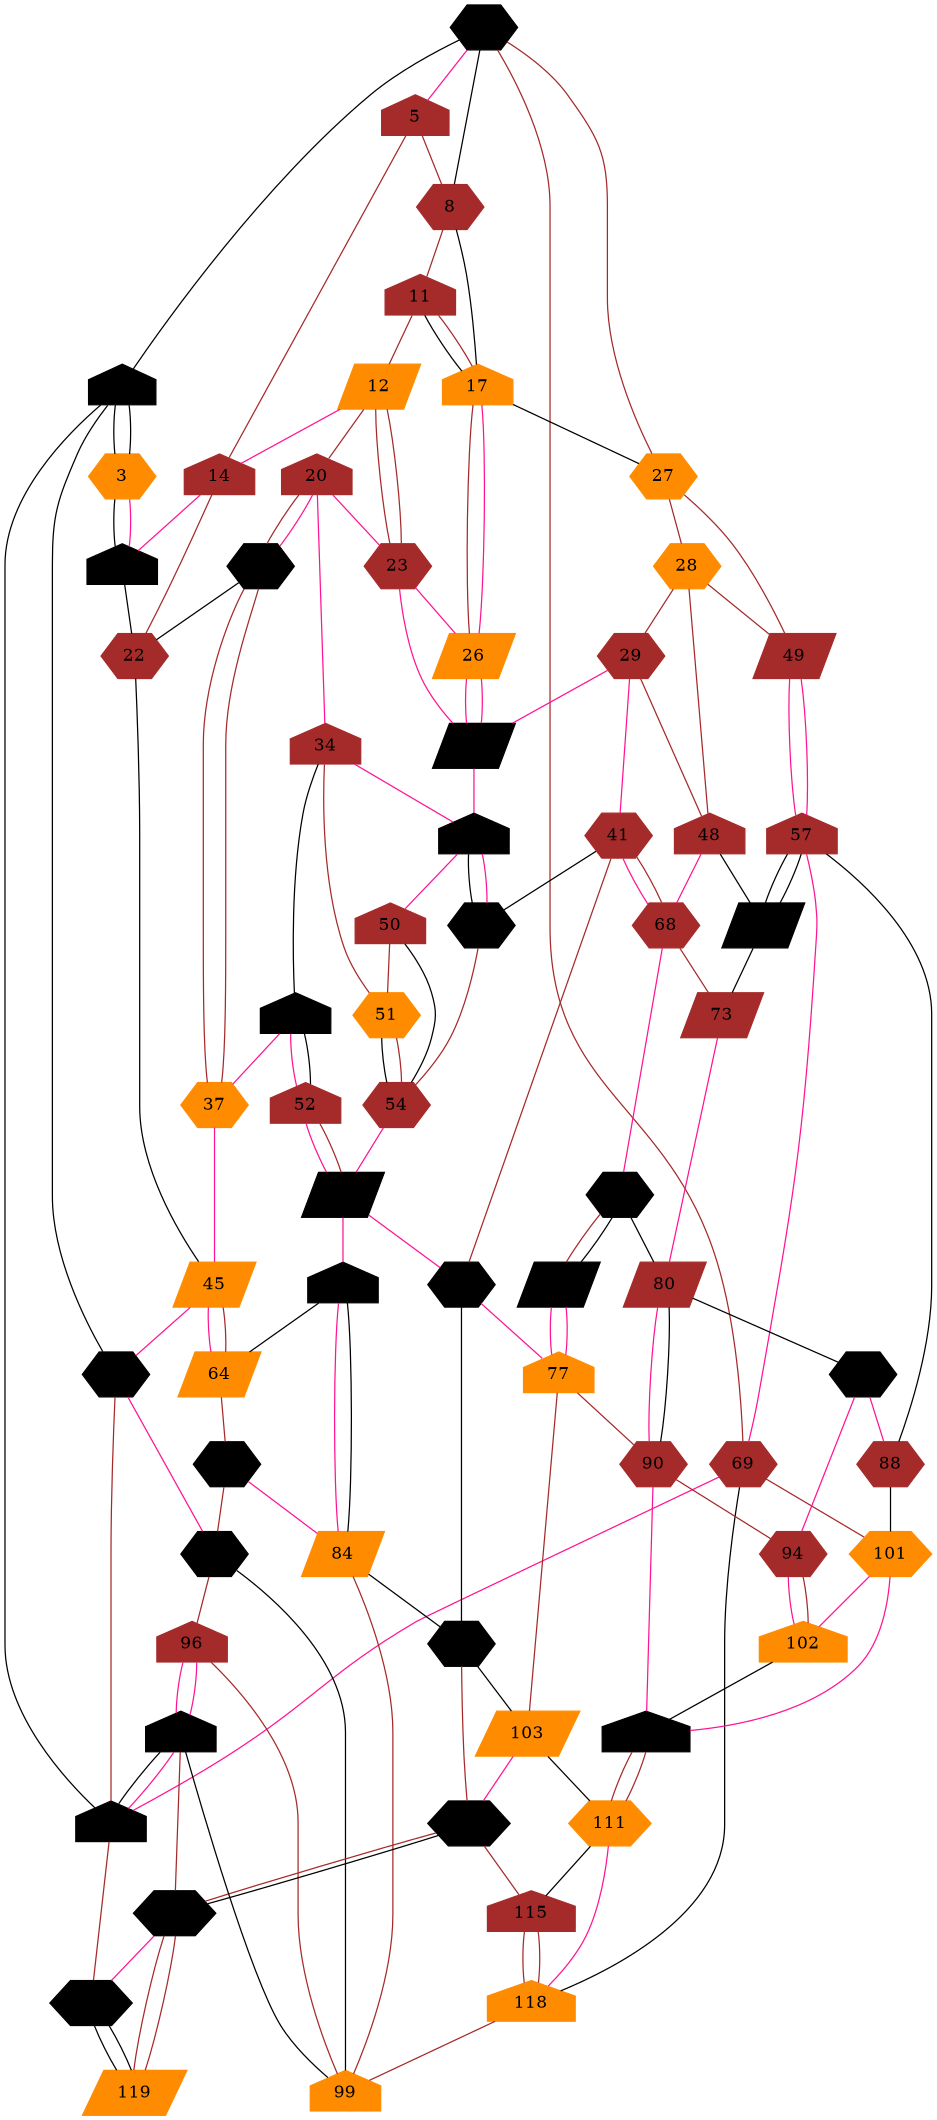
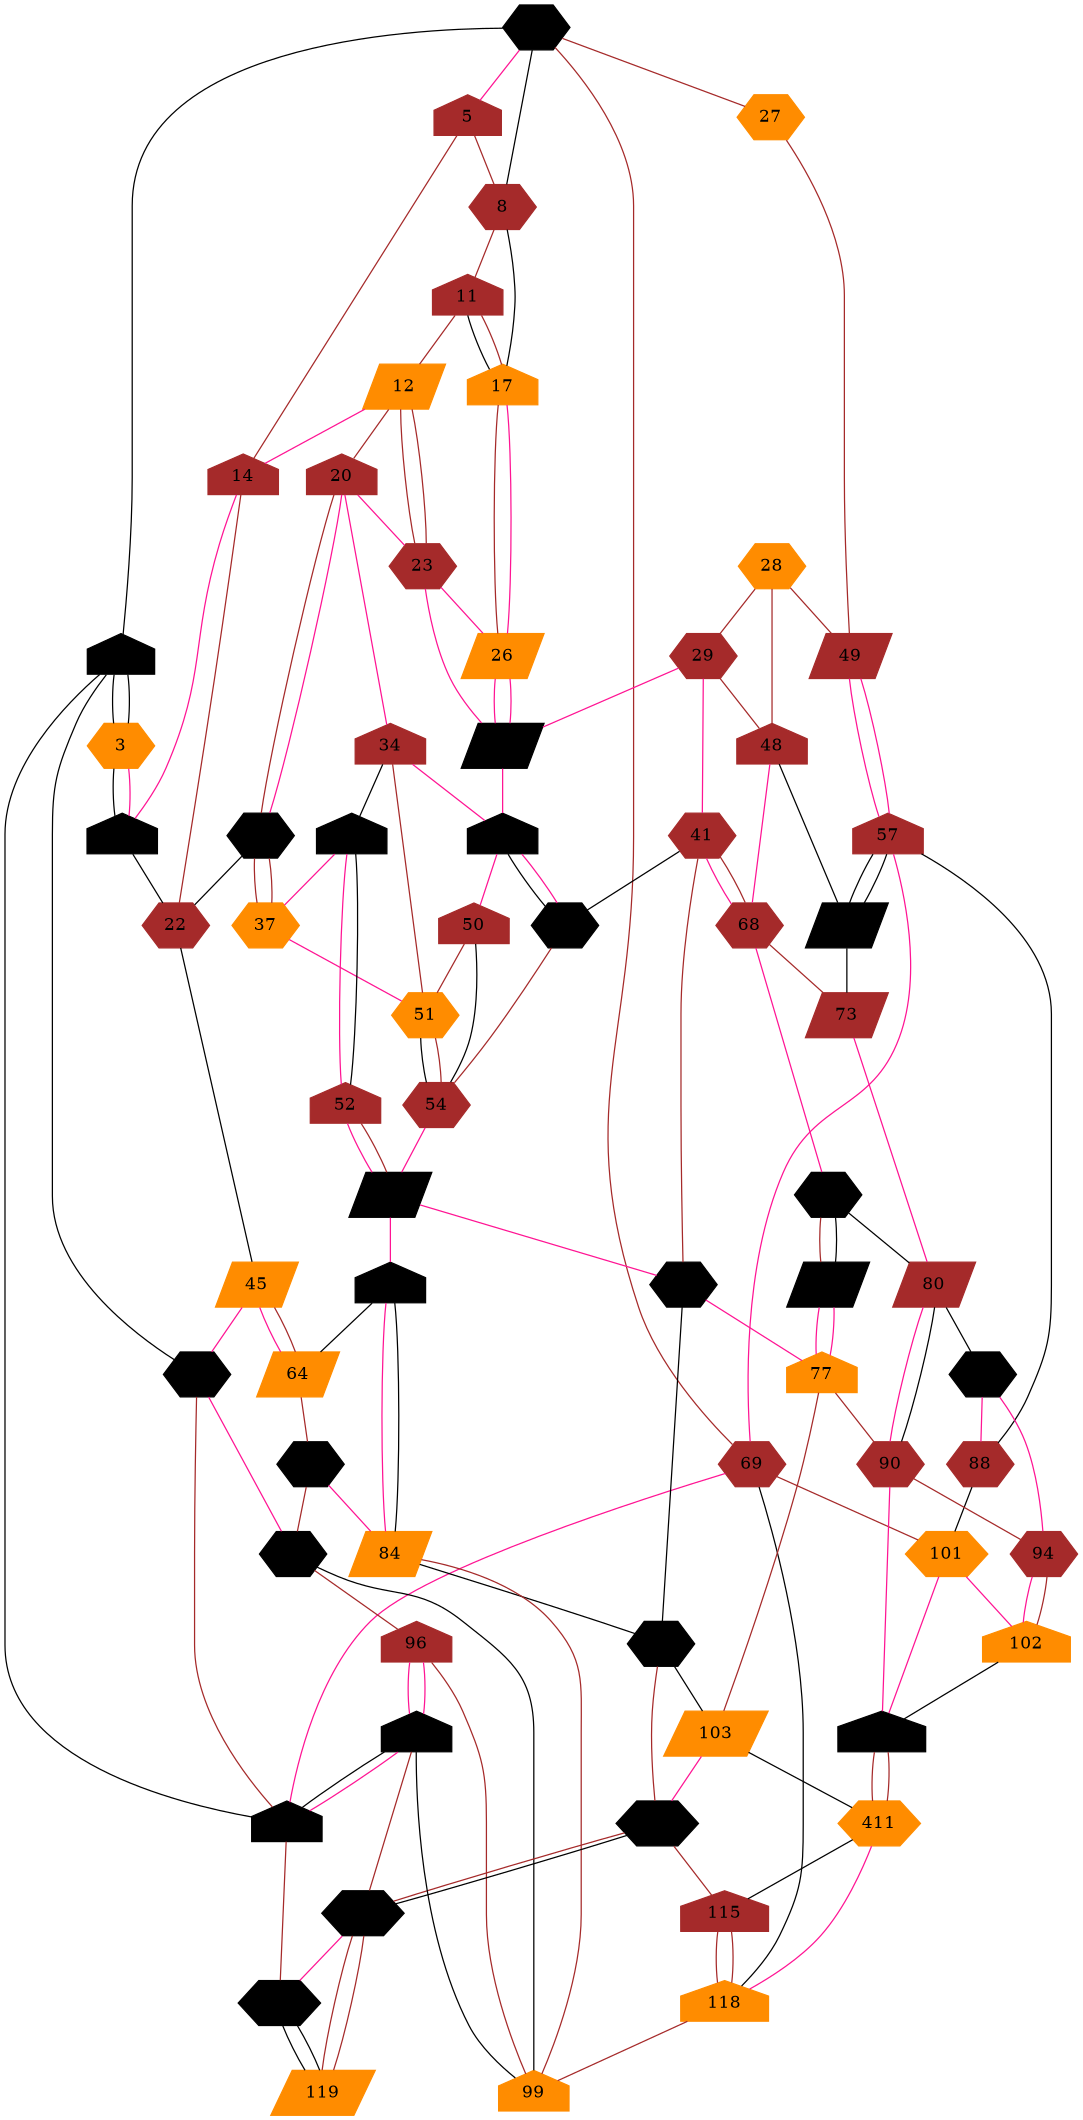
(576, 434) -> none
(675, 521) -> none
(215, 1195) -> (348, 972)
(610, 1823) -> (879, 1823)
